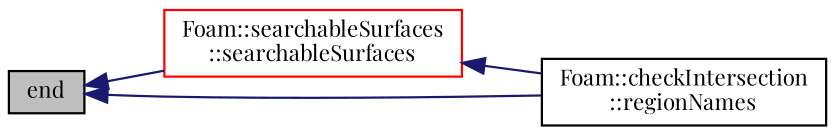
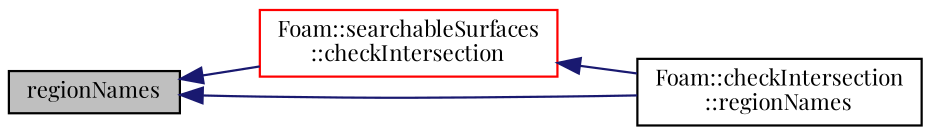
(313, 43) -> (409, 43)
(47, 92) -> (94, 92)
